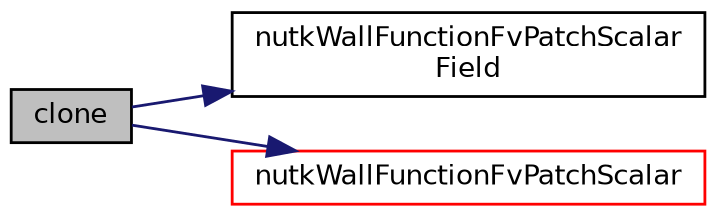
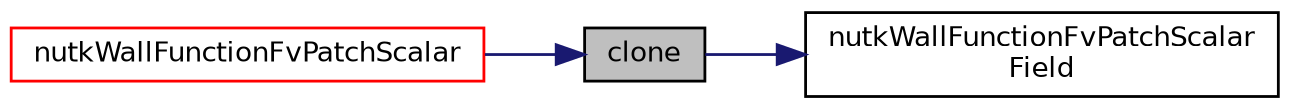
(200, 136) -> (520, 55)
